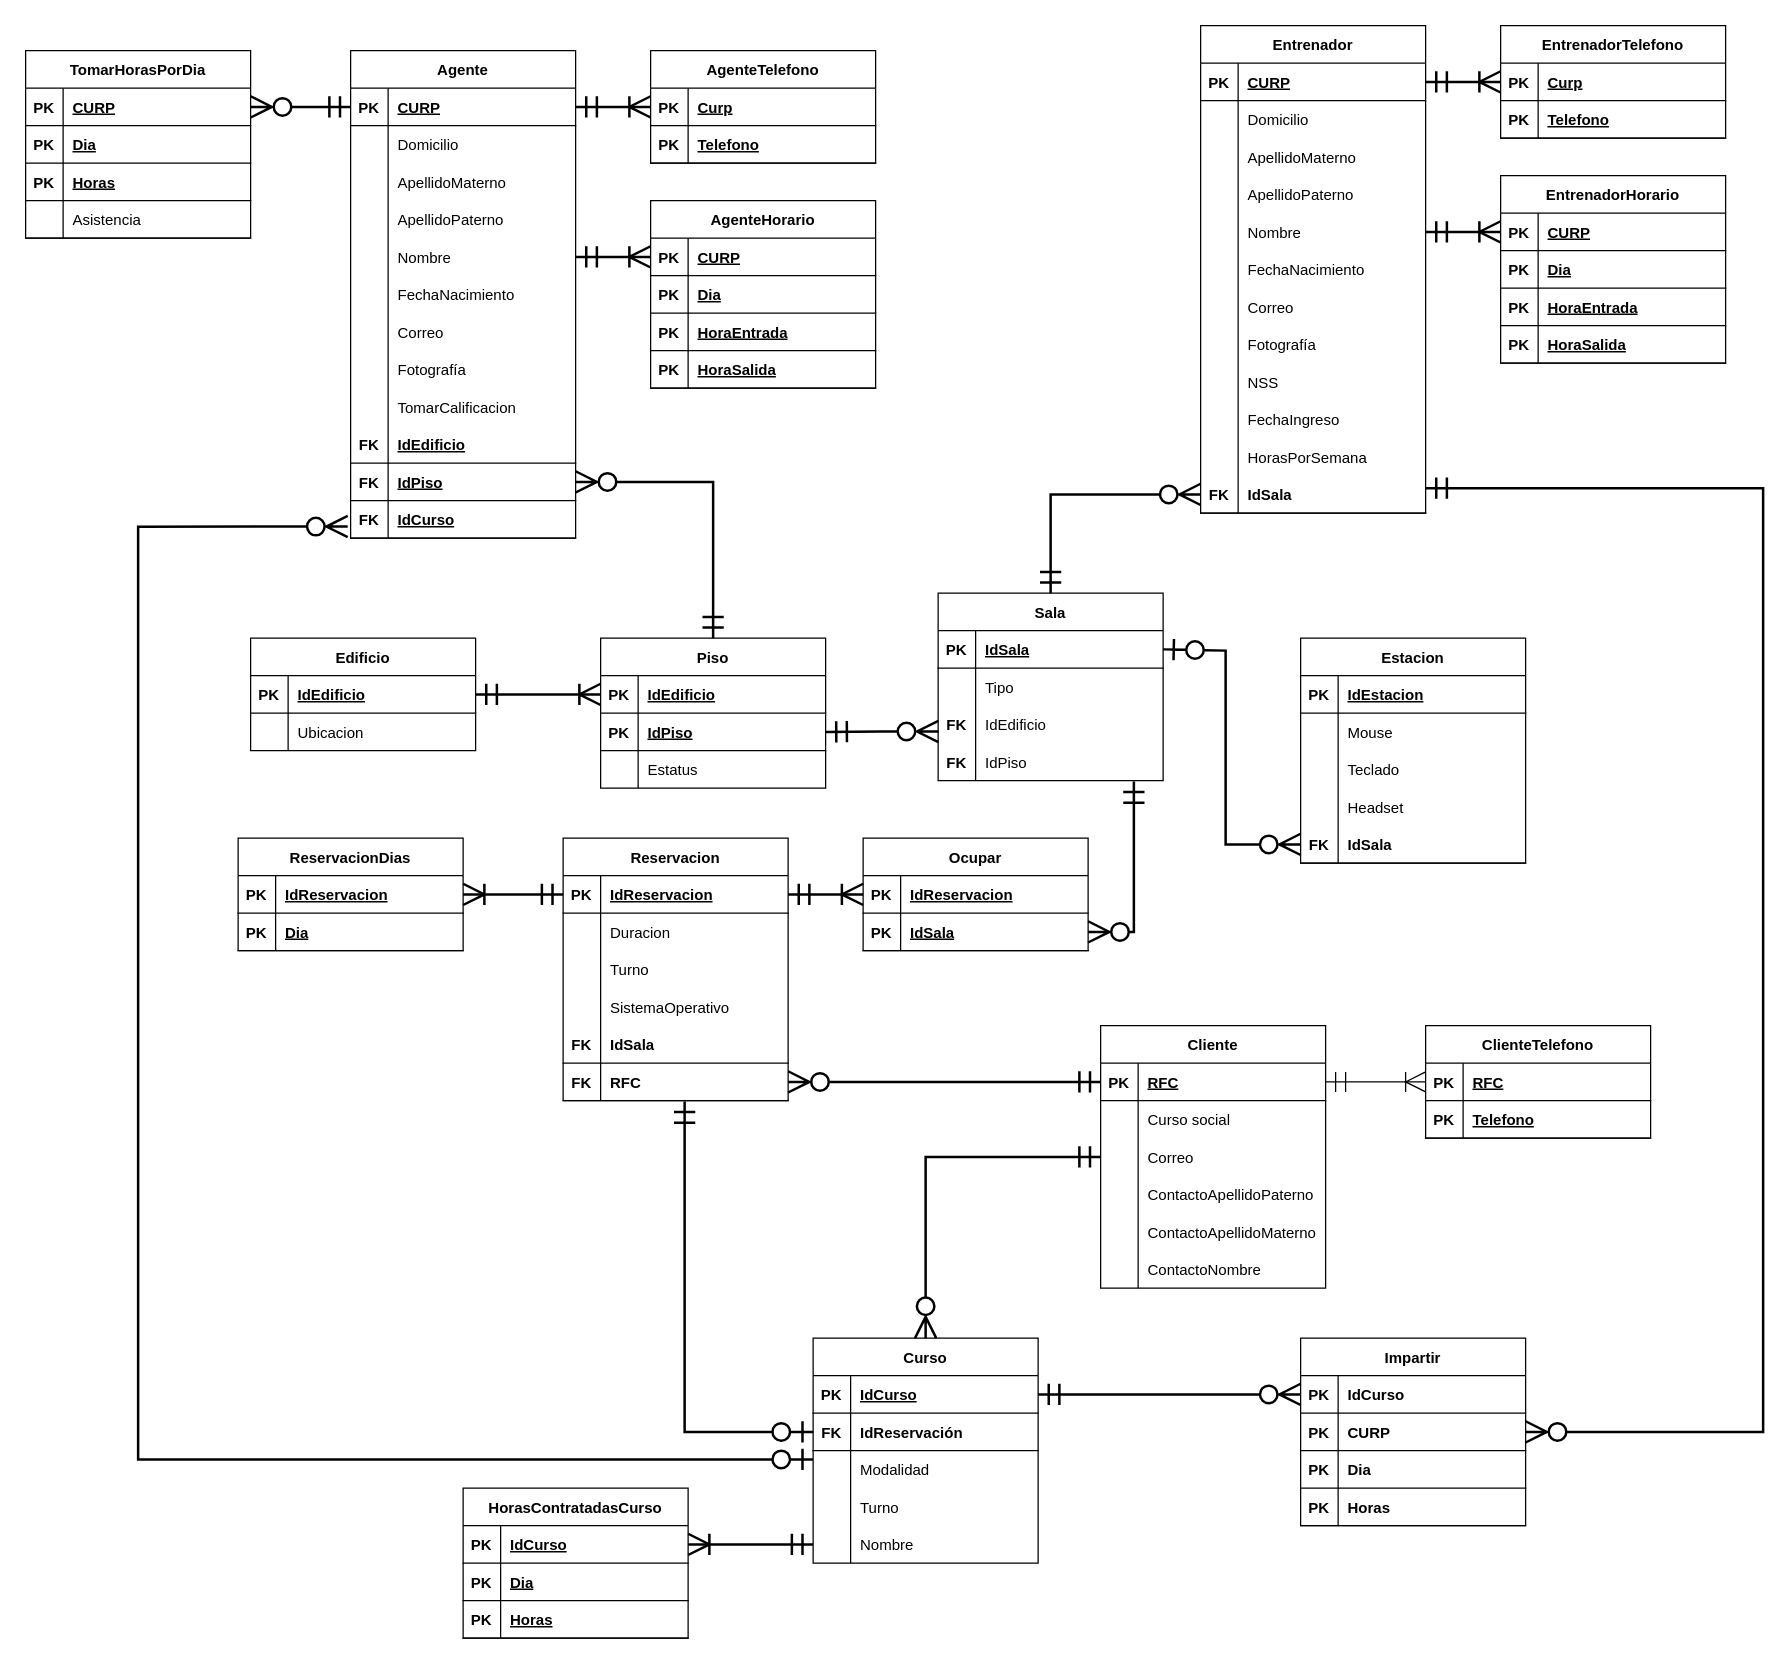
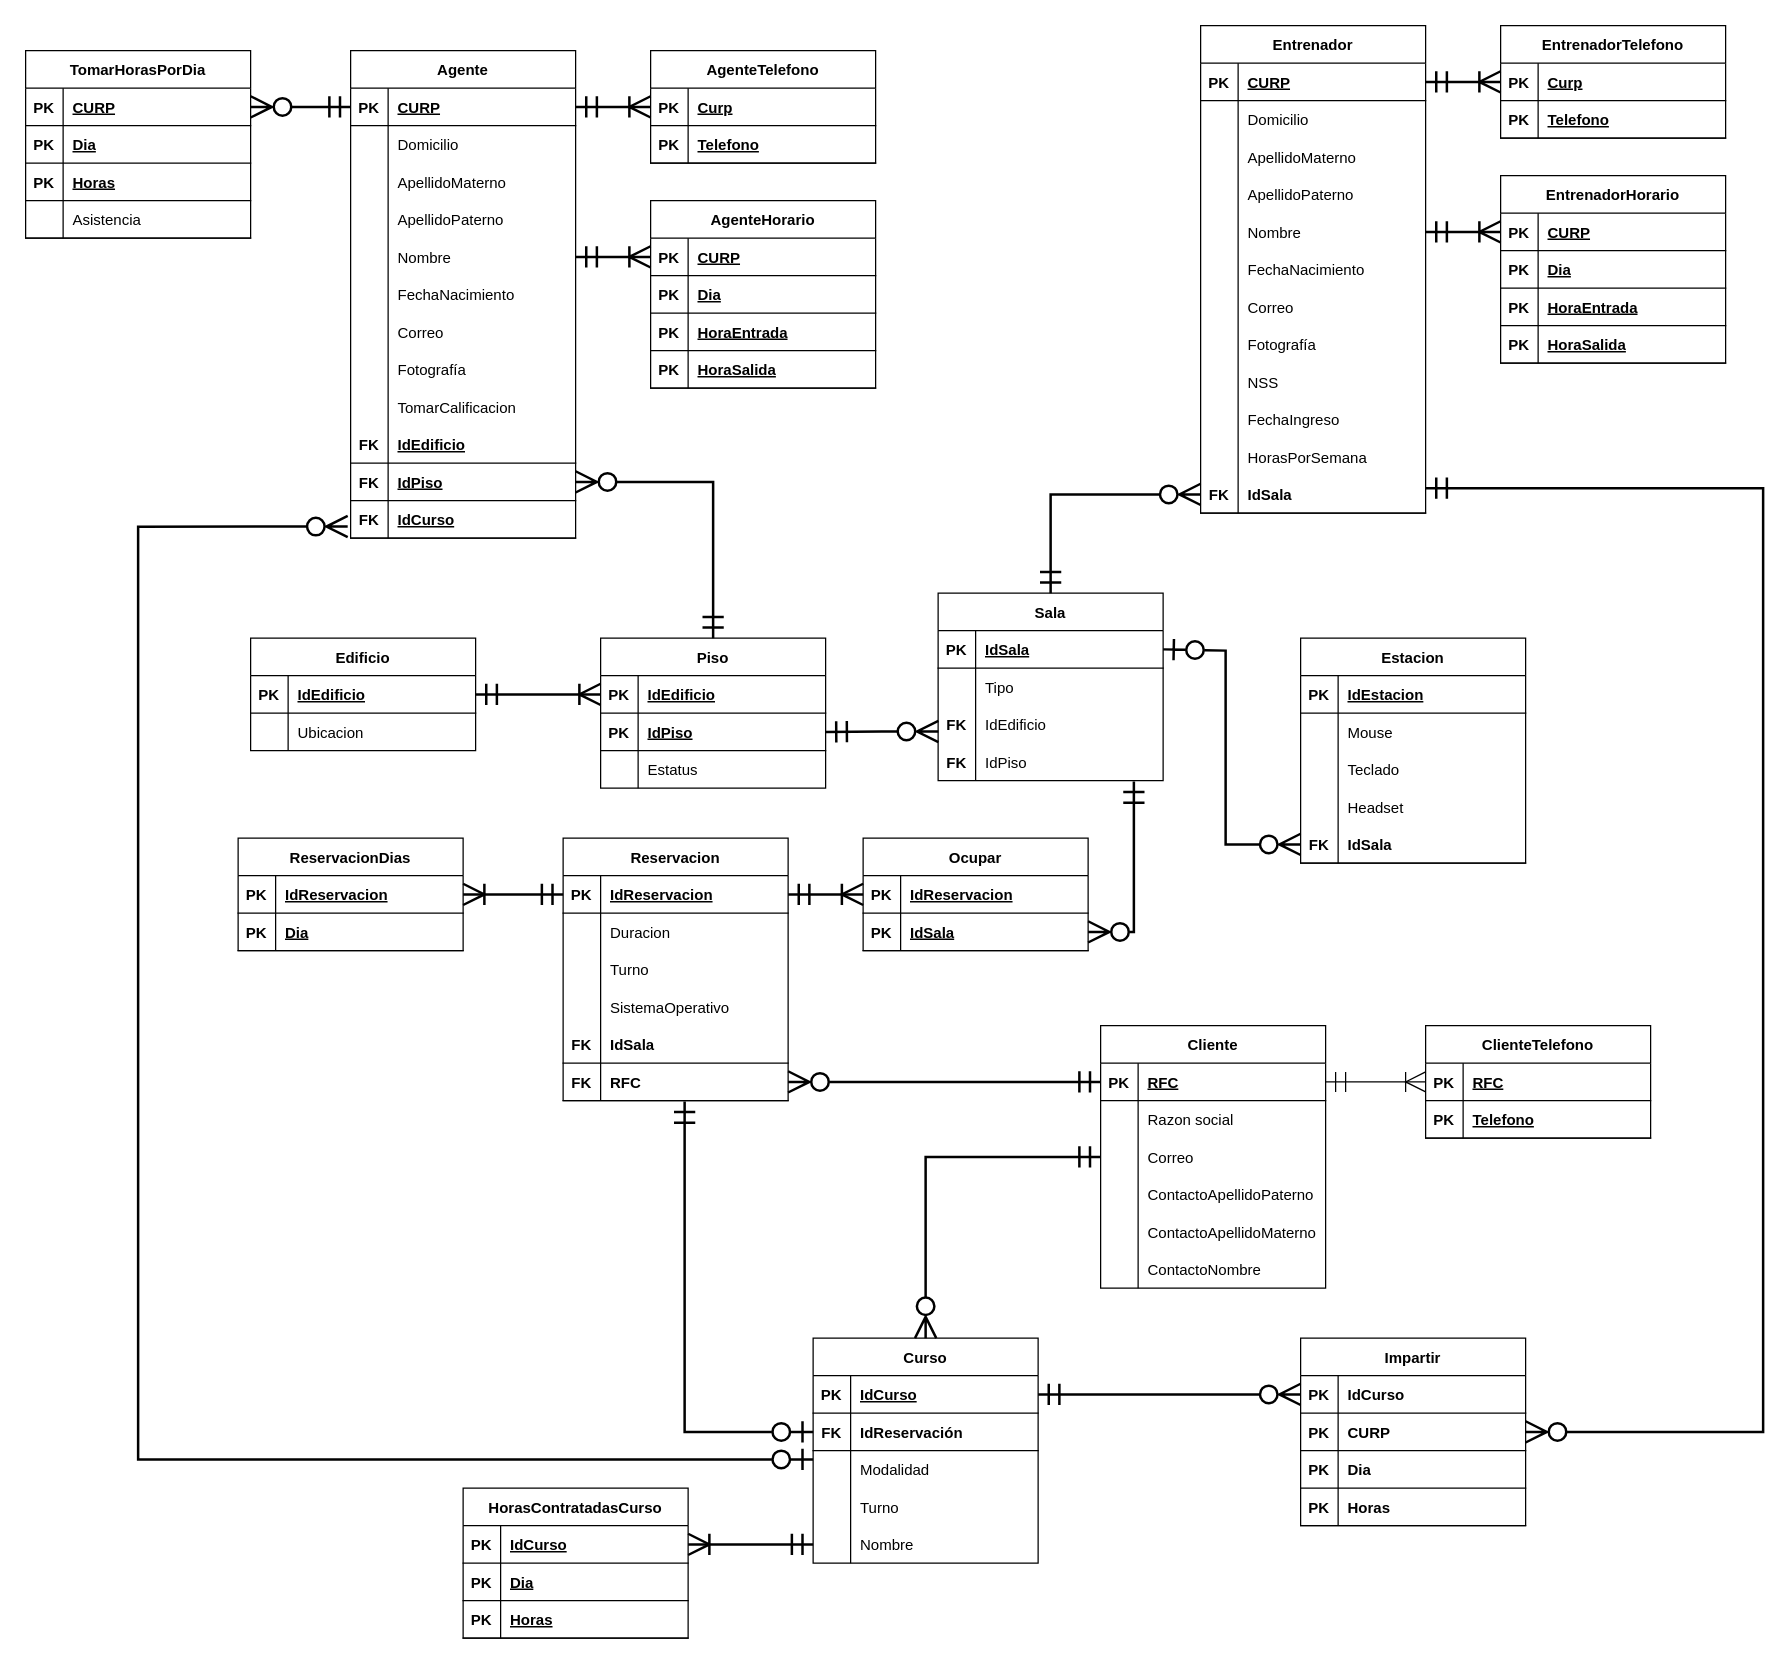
(1192, 1120) -> (1192, 1120)
